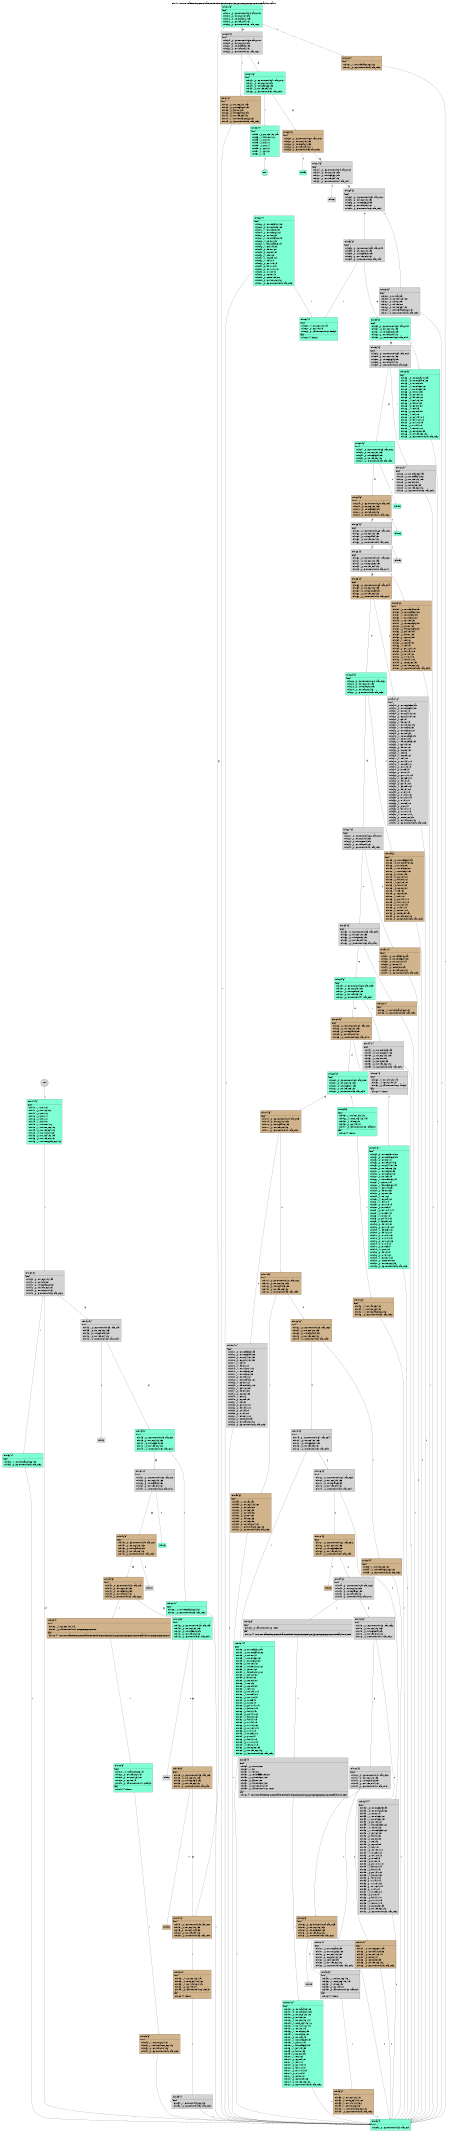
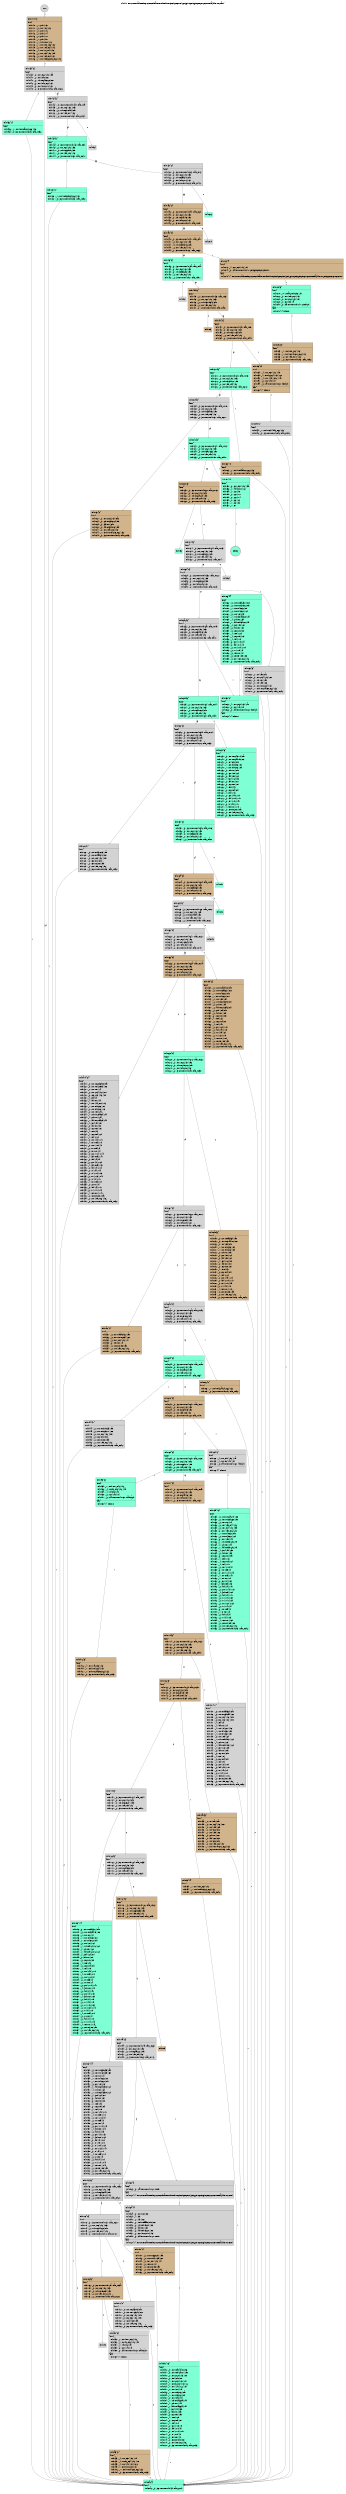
(265, 173) -> (235, 551)
(218, 971) -> (232, 354)
(44, 1122) -> (44, 39)
